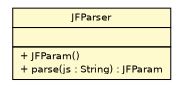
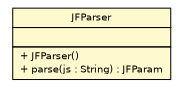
(50, 56) -> (49, 56)
